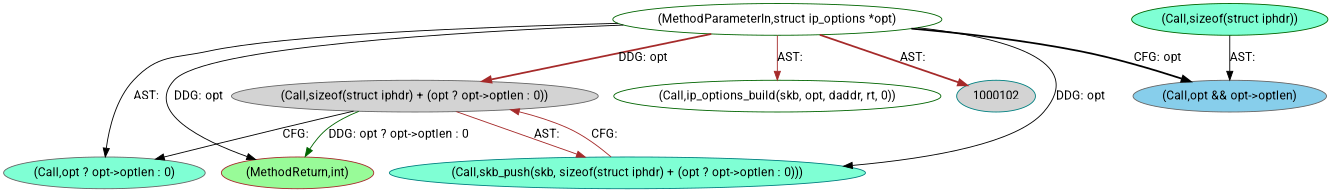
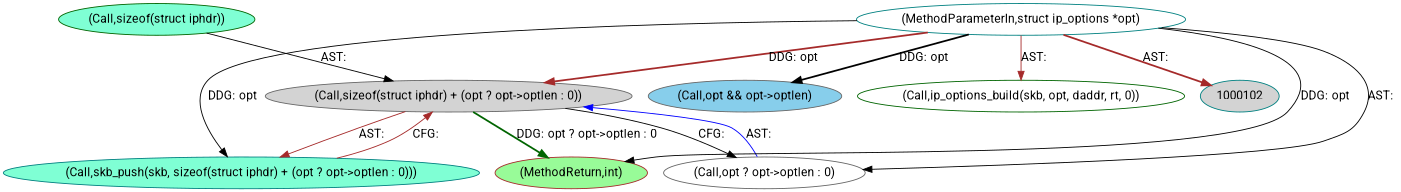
(777, 19) -> (1021, 19)
(1230, 53) -> (300, 57)
(1158, 58) -> (924, 58)
none -> (682, 117)
(331, 126) -> (507, 132)
(104, 173) -> (764, 173)
